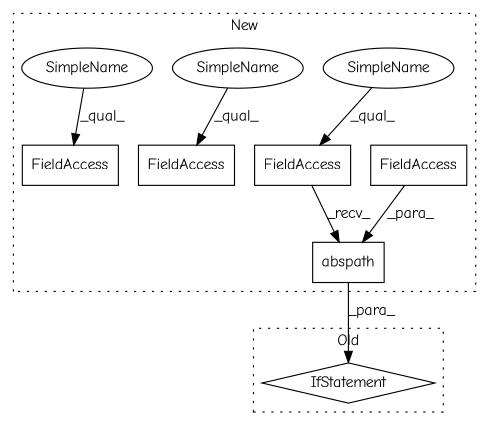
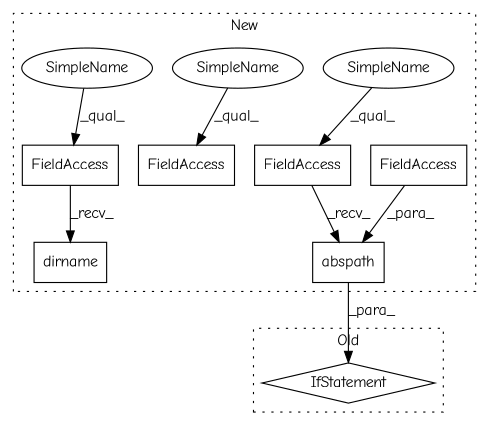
none -> (70, 262)
